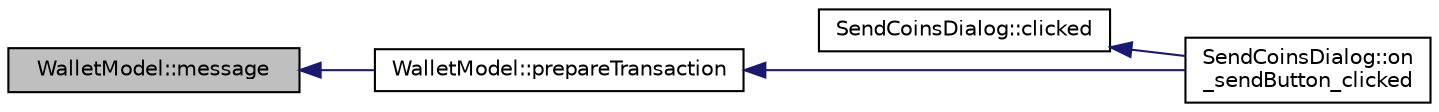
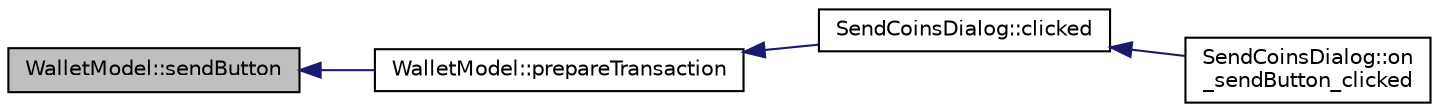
(154, 70) -> (154, 70)
(975, 70) -> (792, 47)
